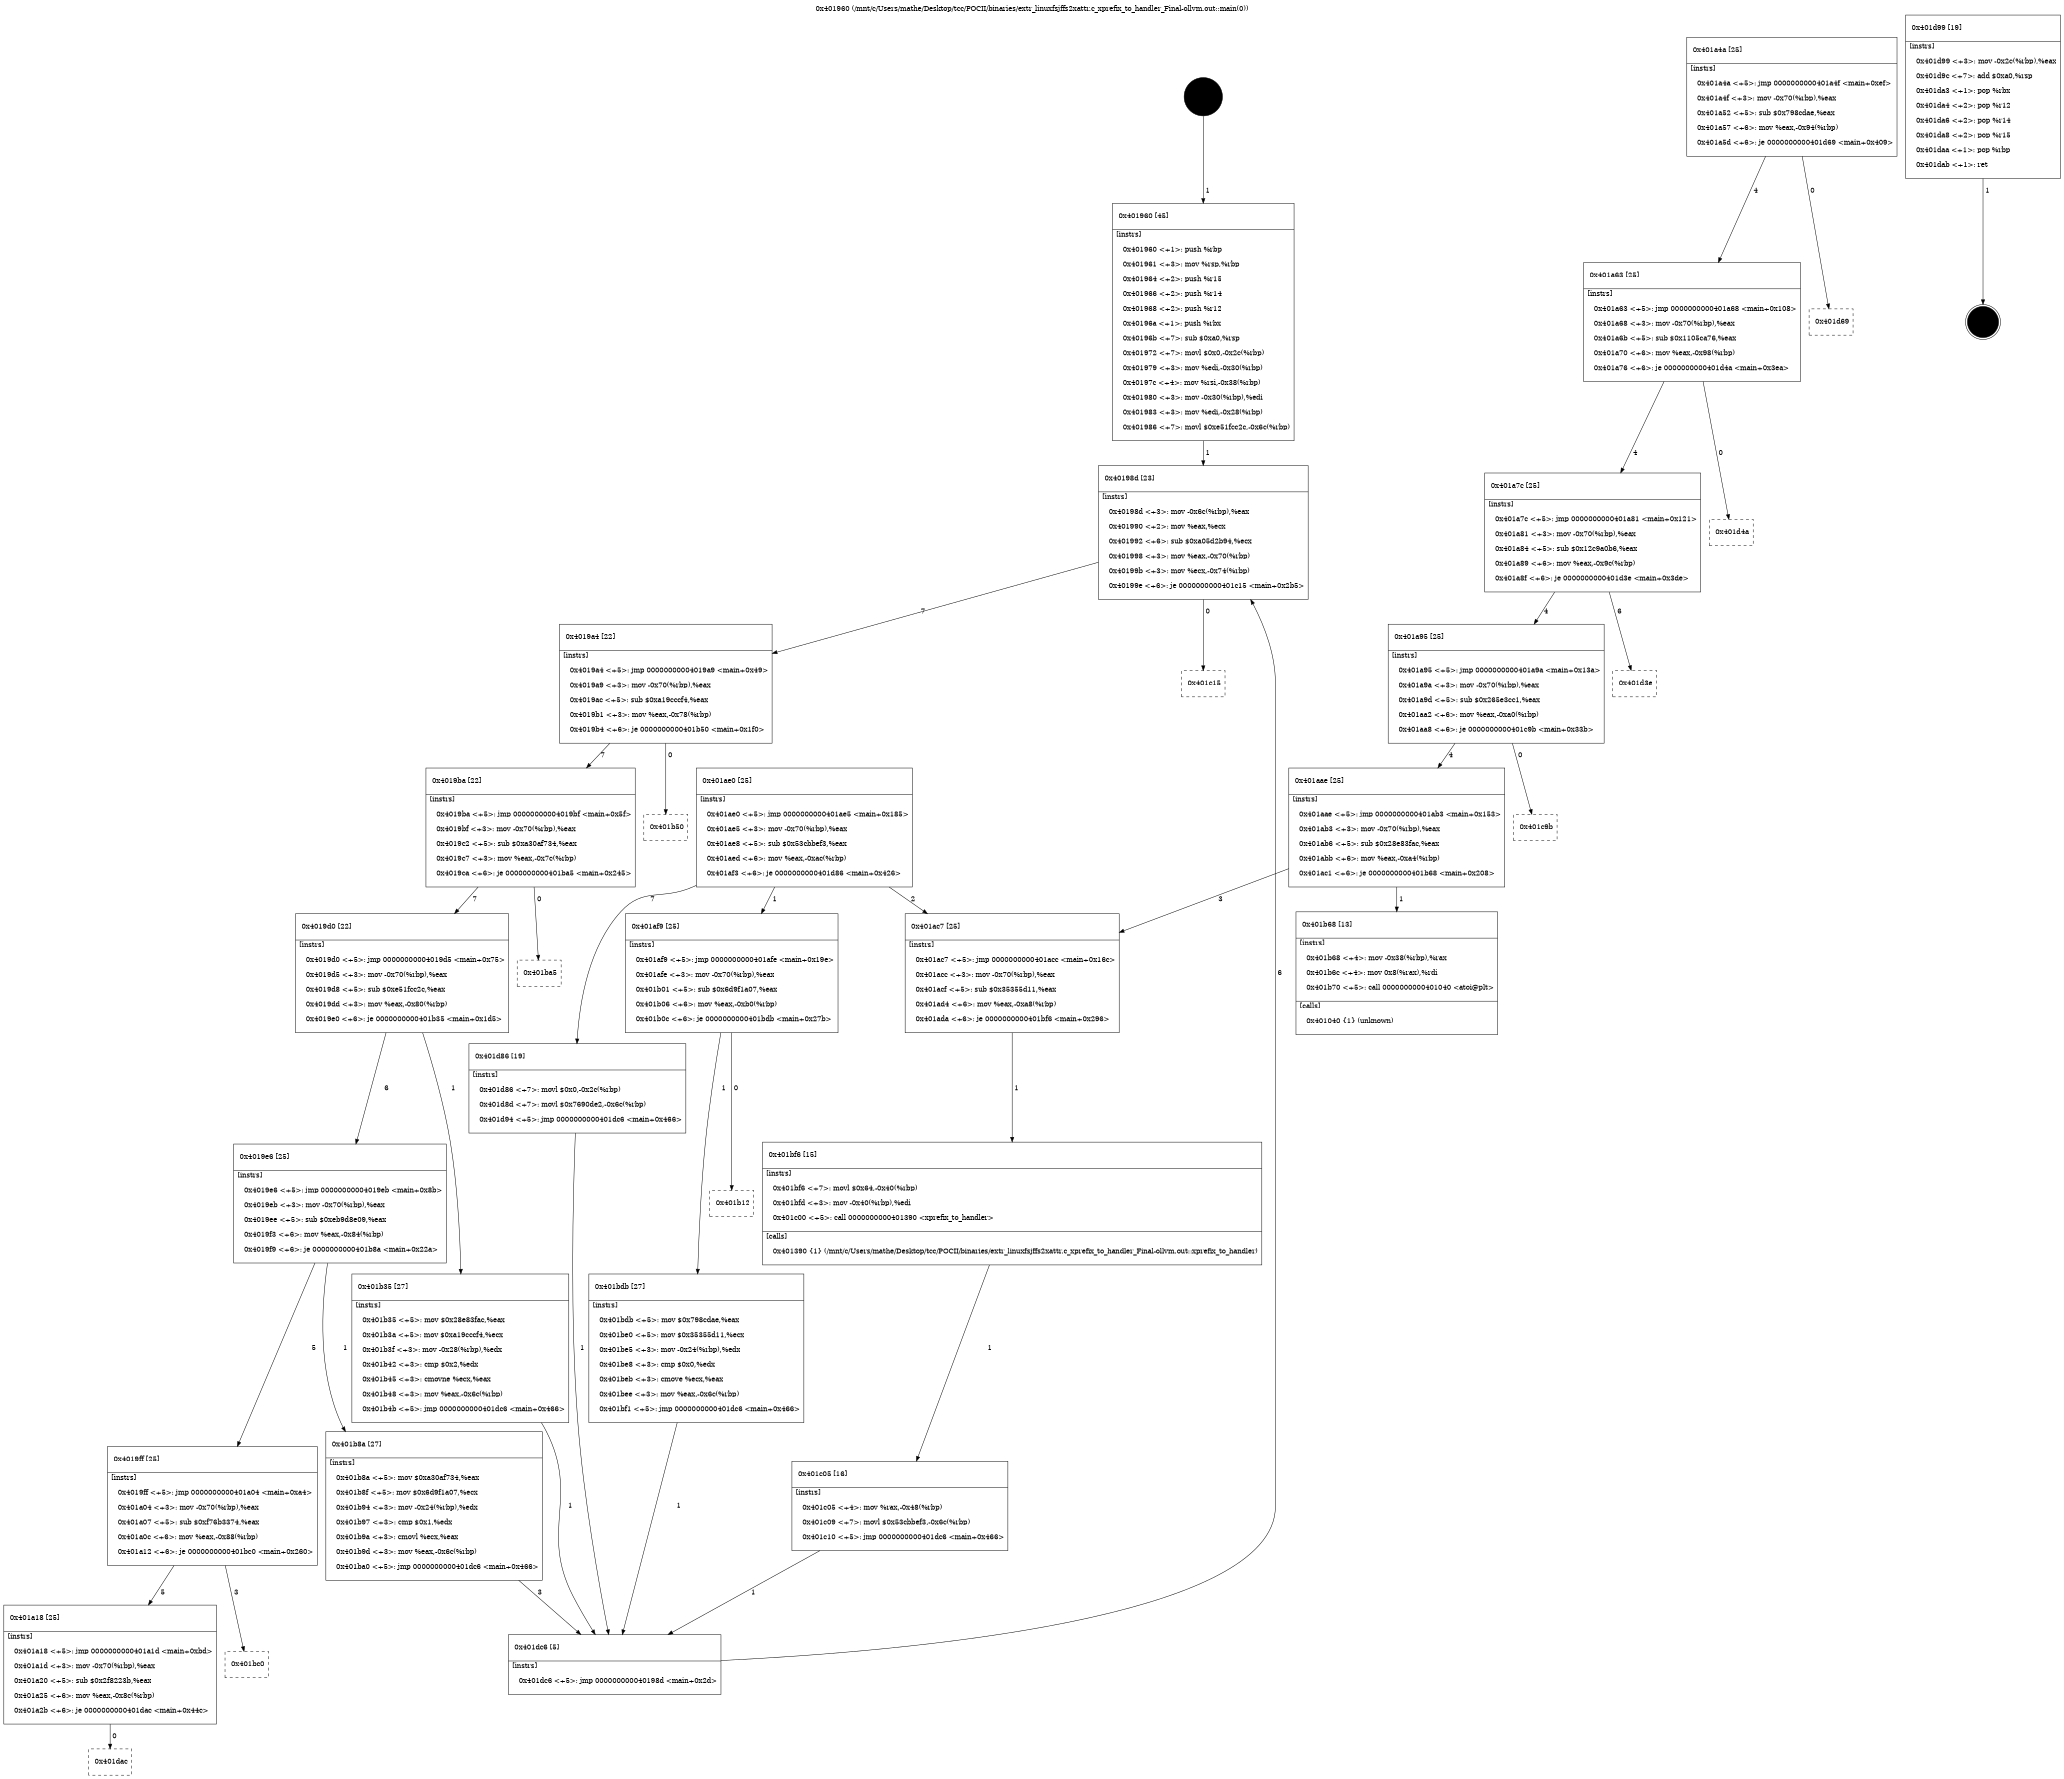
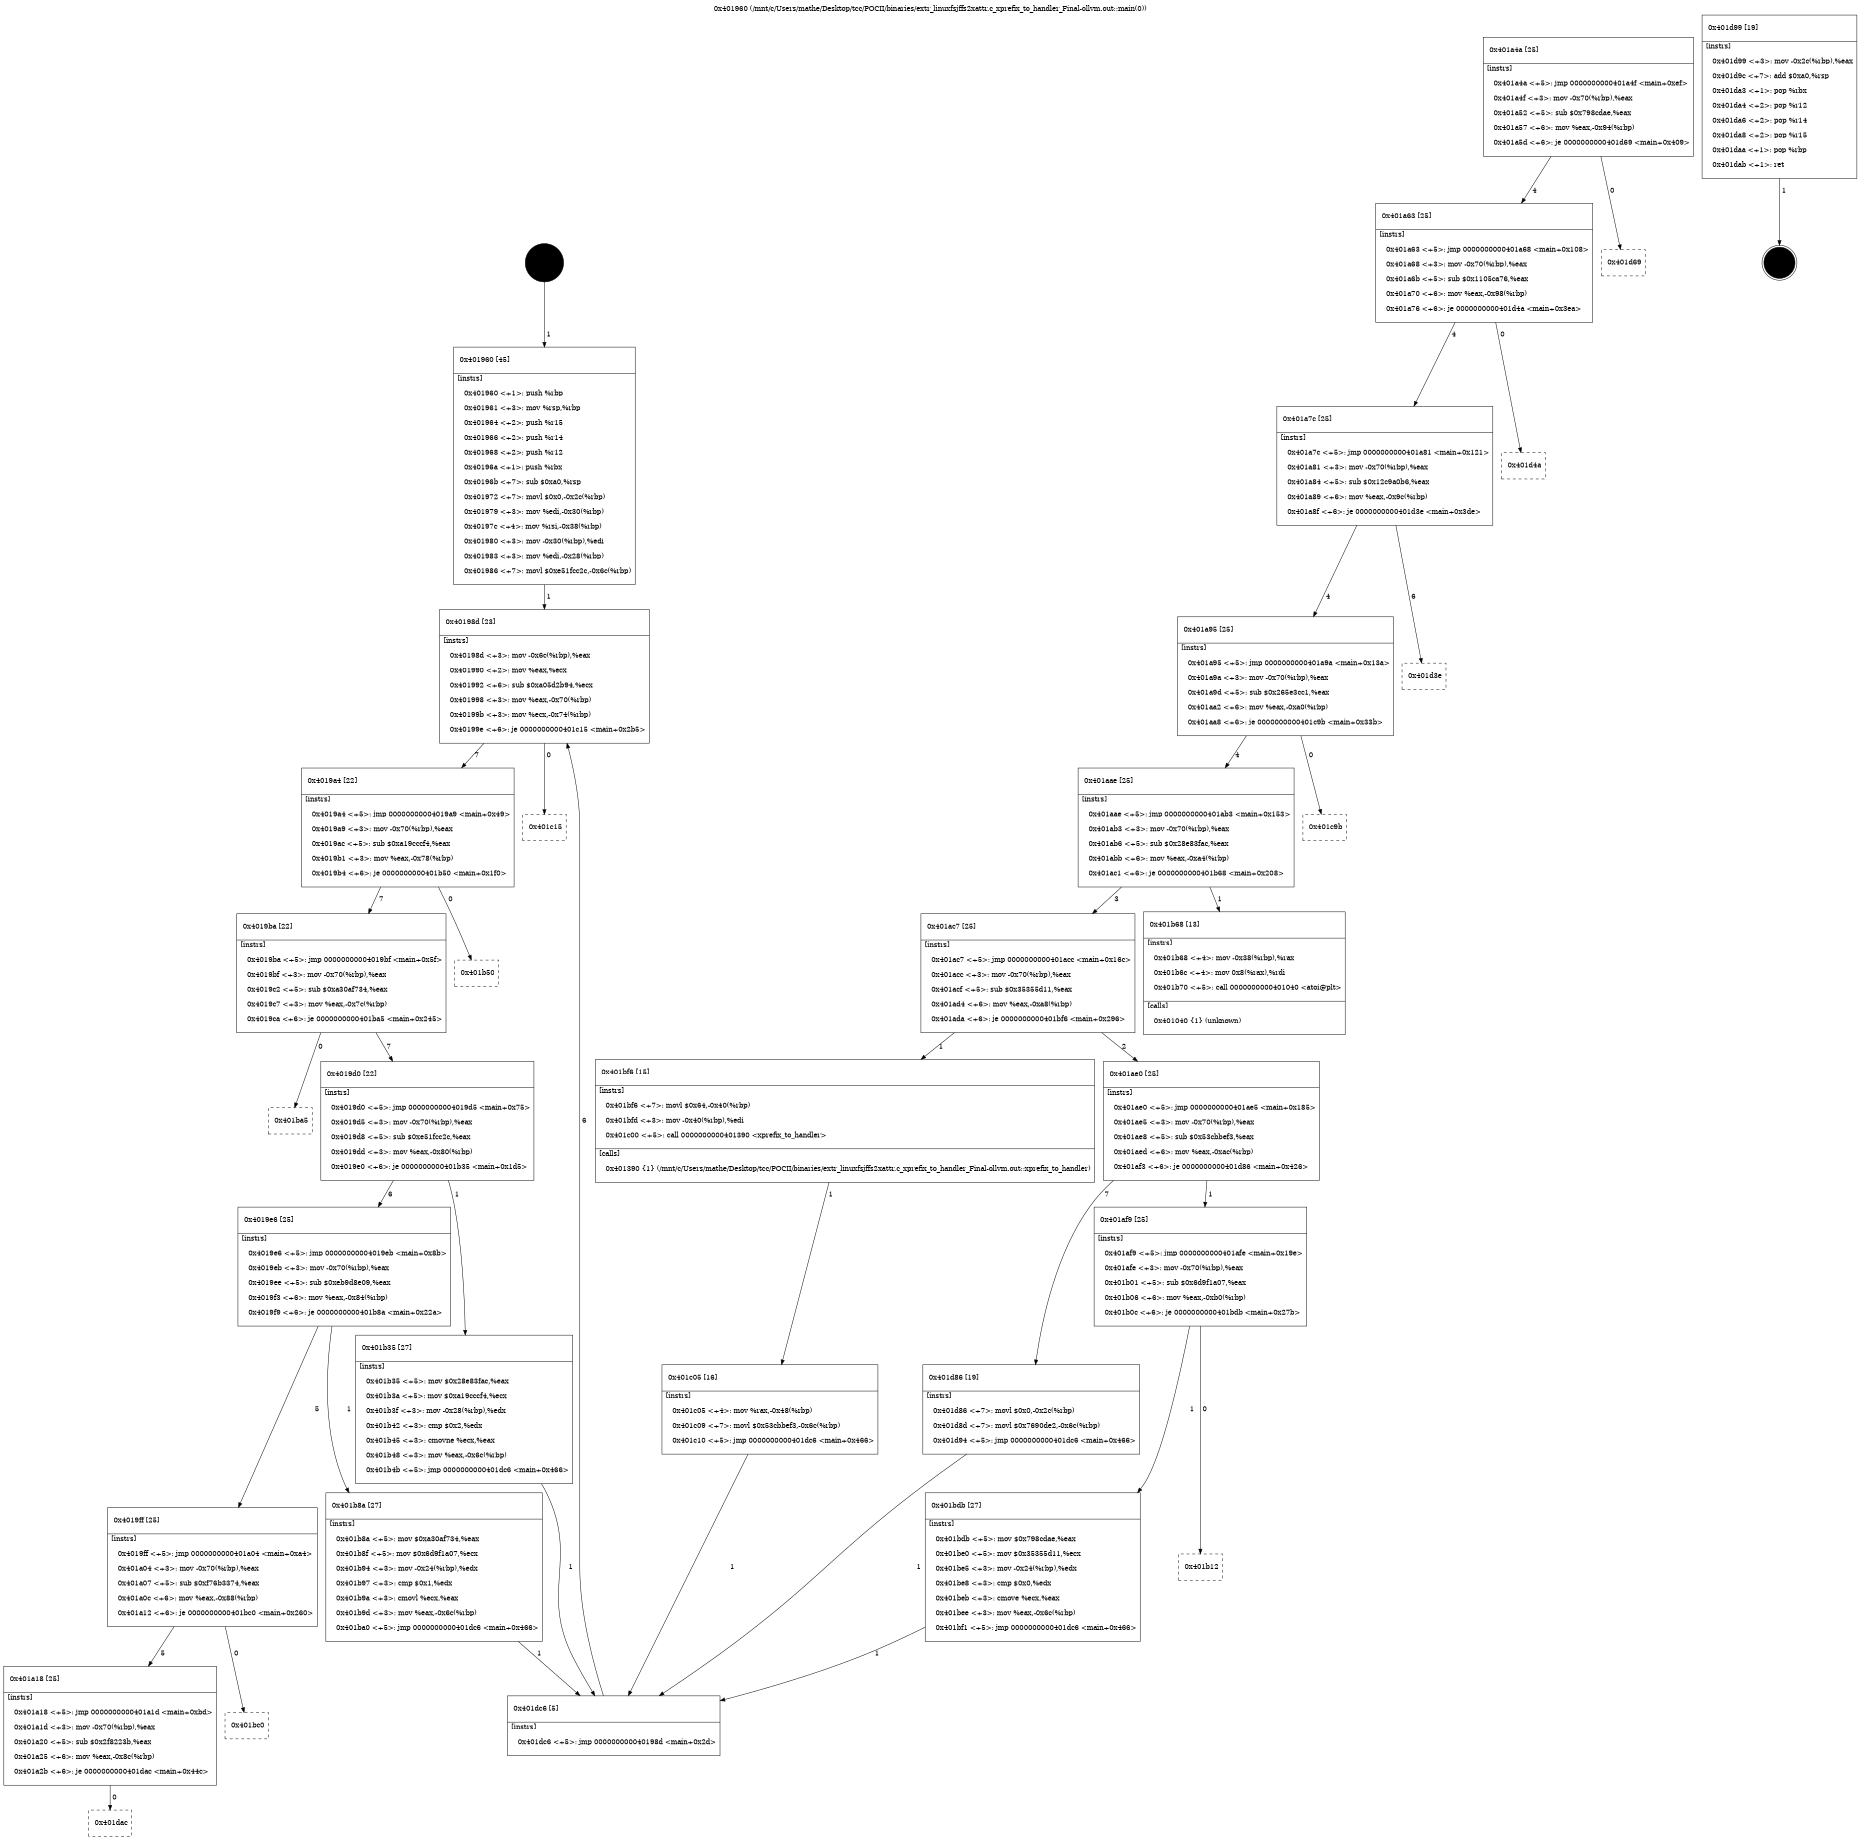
(906, 899) -> (1118, 1046)
(235, 1593) -> (235, 1654)
(539, 1593) -> (538, 1654)
